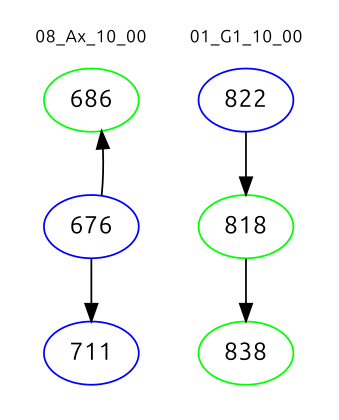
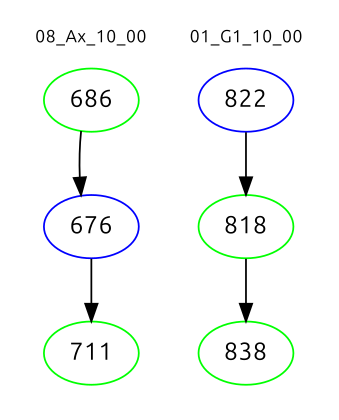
(103, 172) -> (80, 154)
(91, 353) -> (91, 353)
